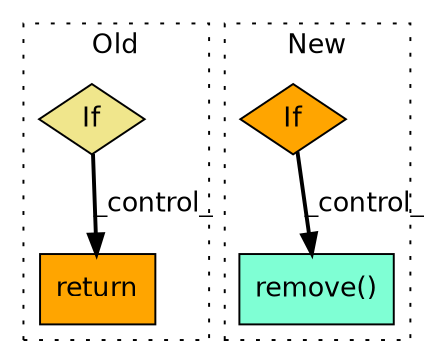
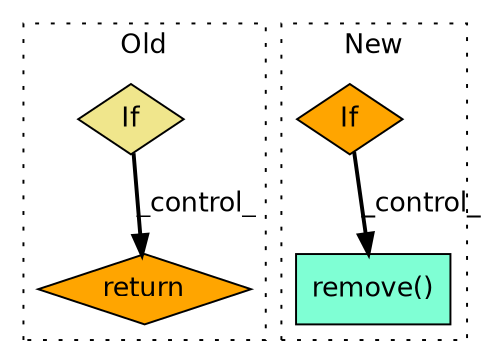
(98, 289) -> (145, 289)
